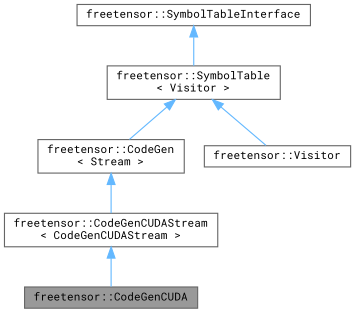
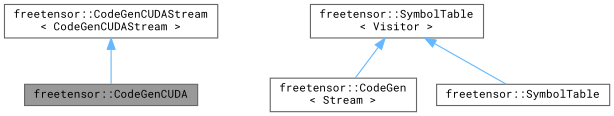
(194, 15) -> none
(277, 156) -> (523, 95)
(111, 199) -> none
